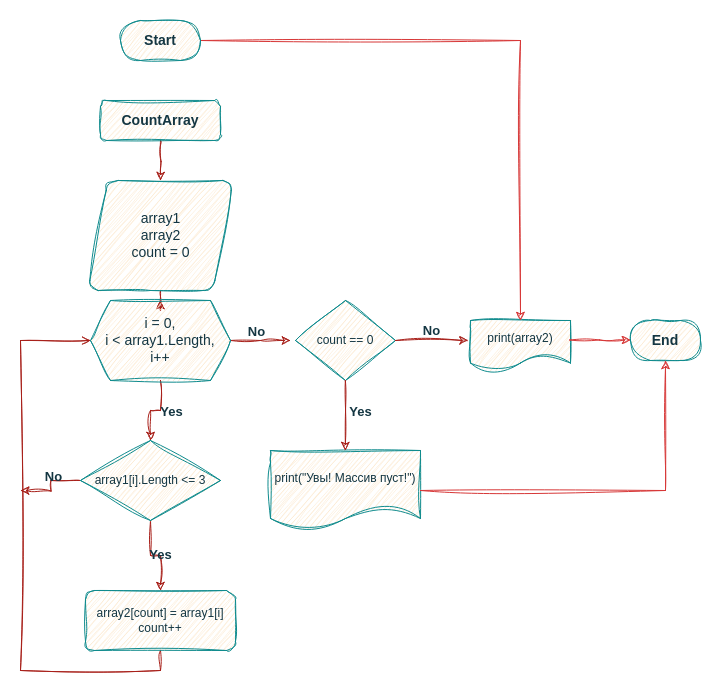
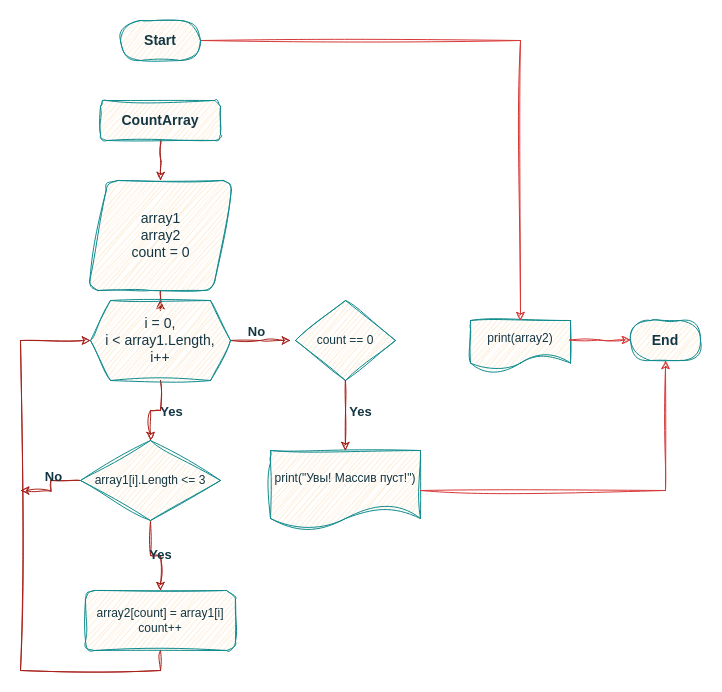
(429, 340) -> none
(84, 341) -> (82, 341)
